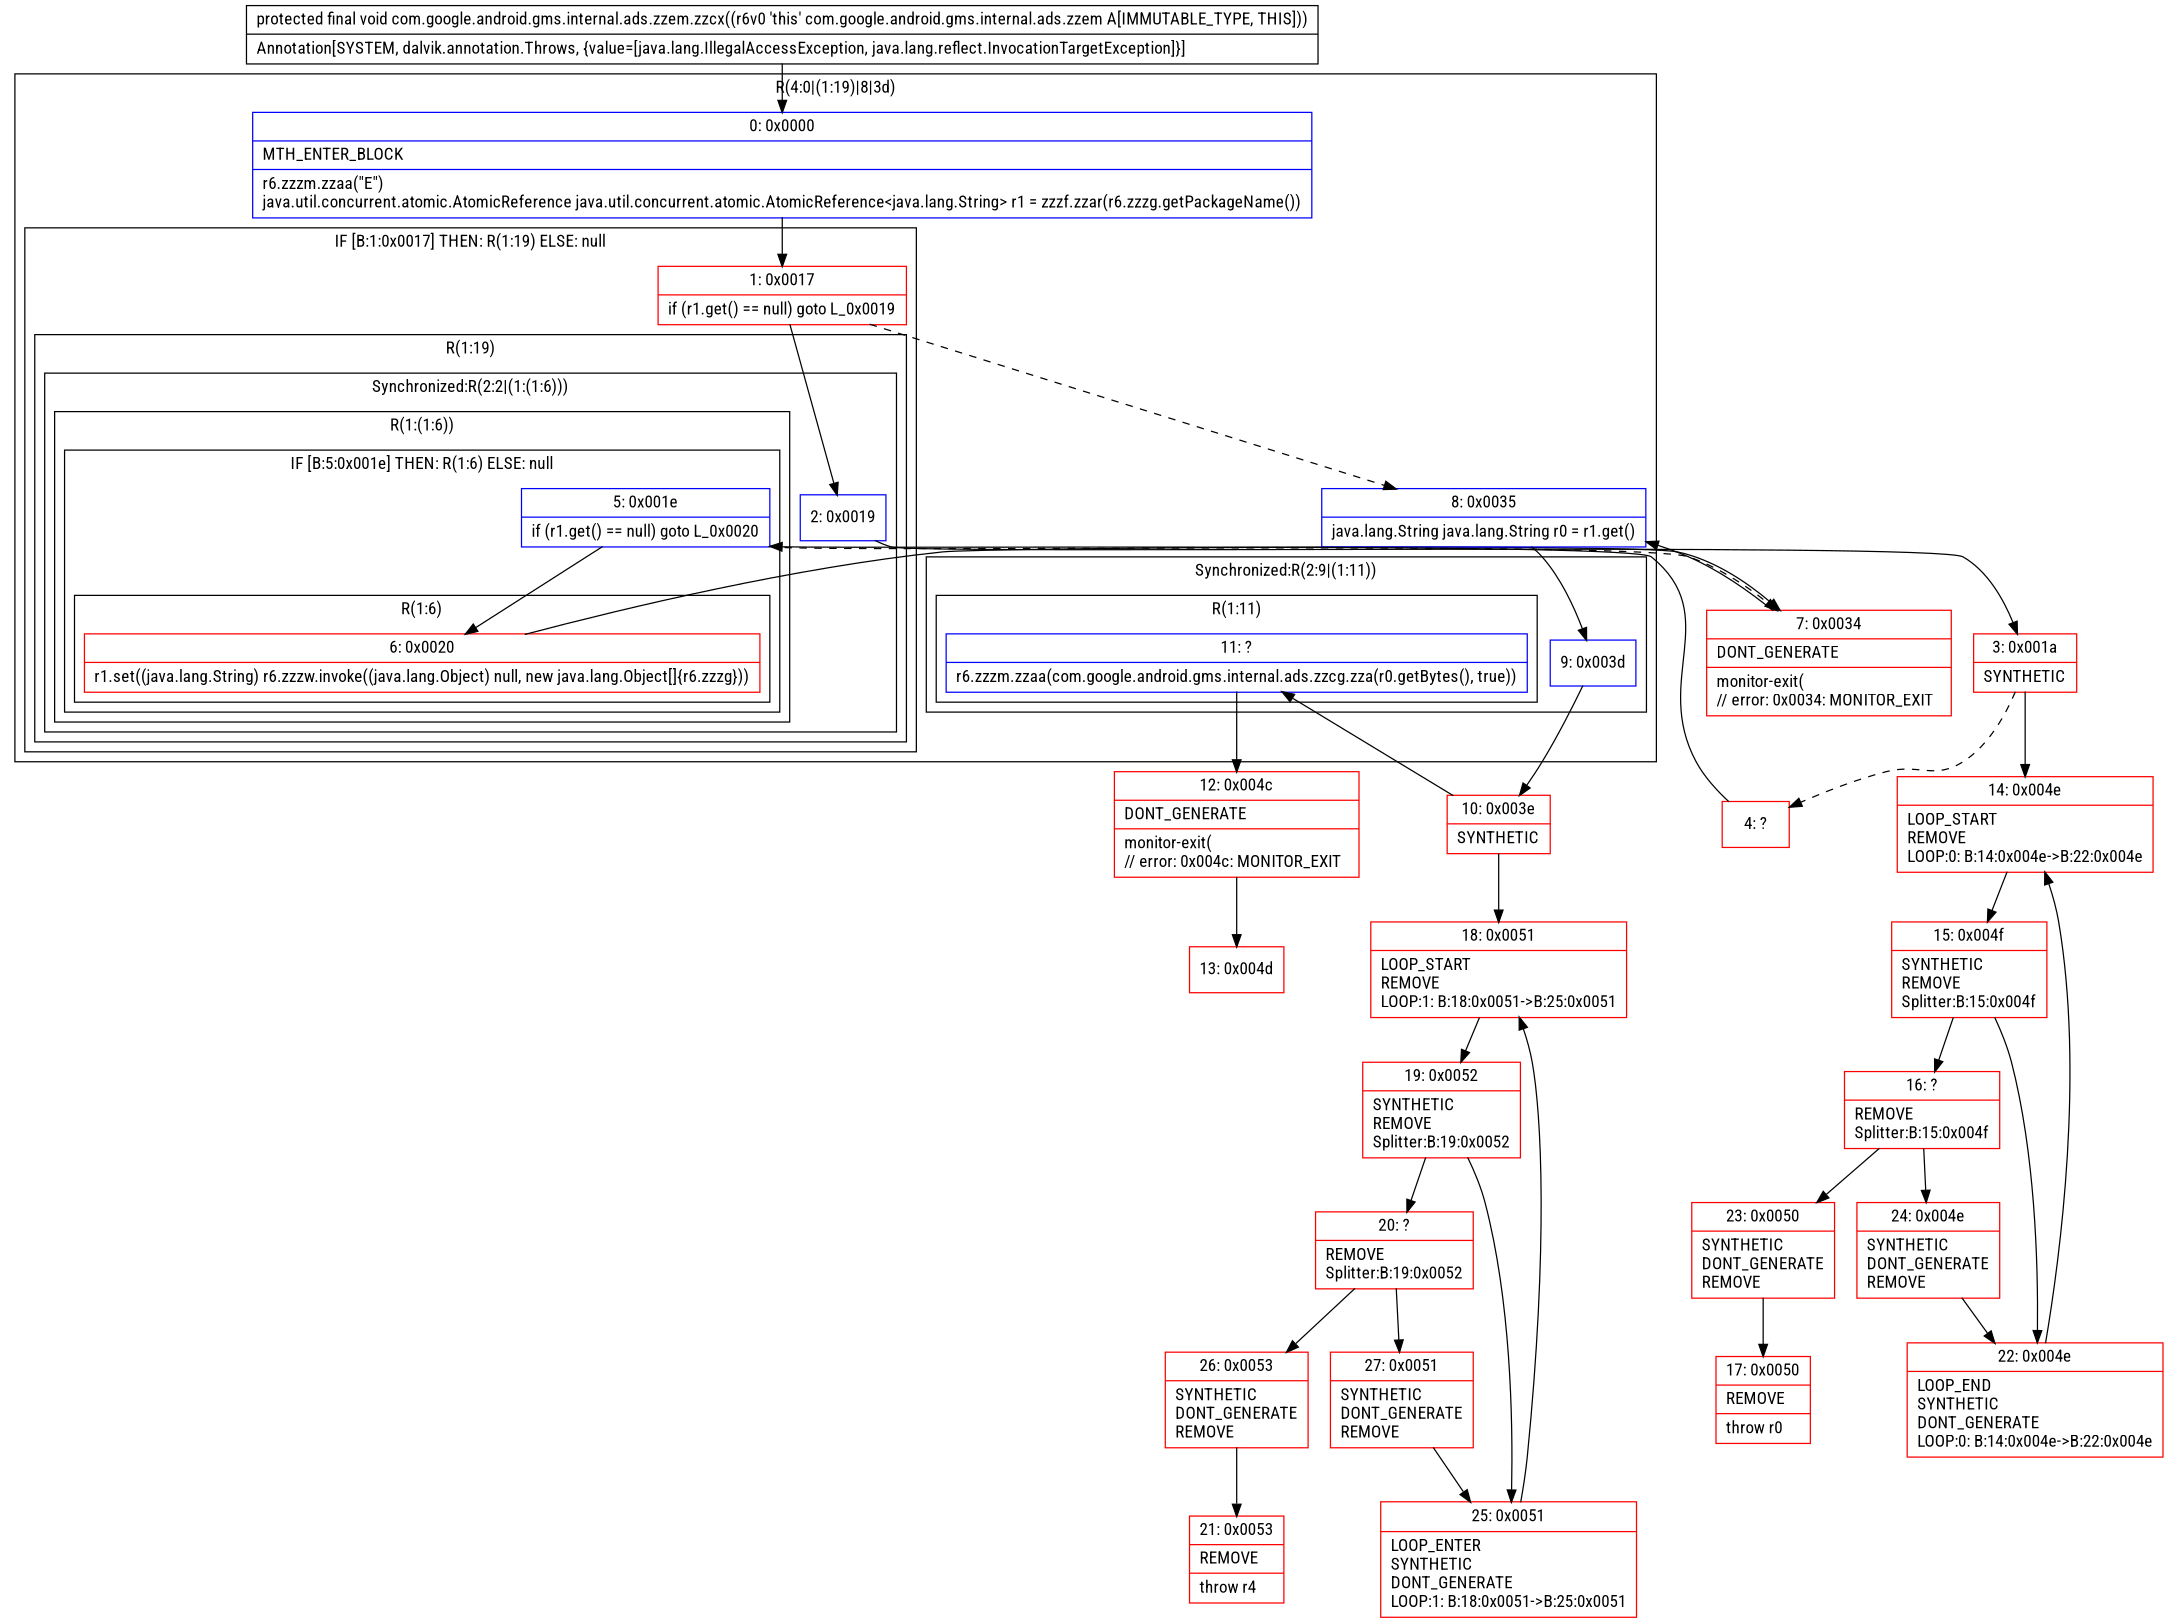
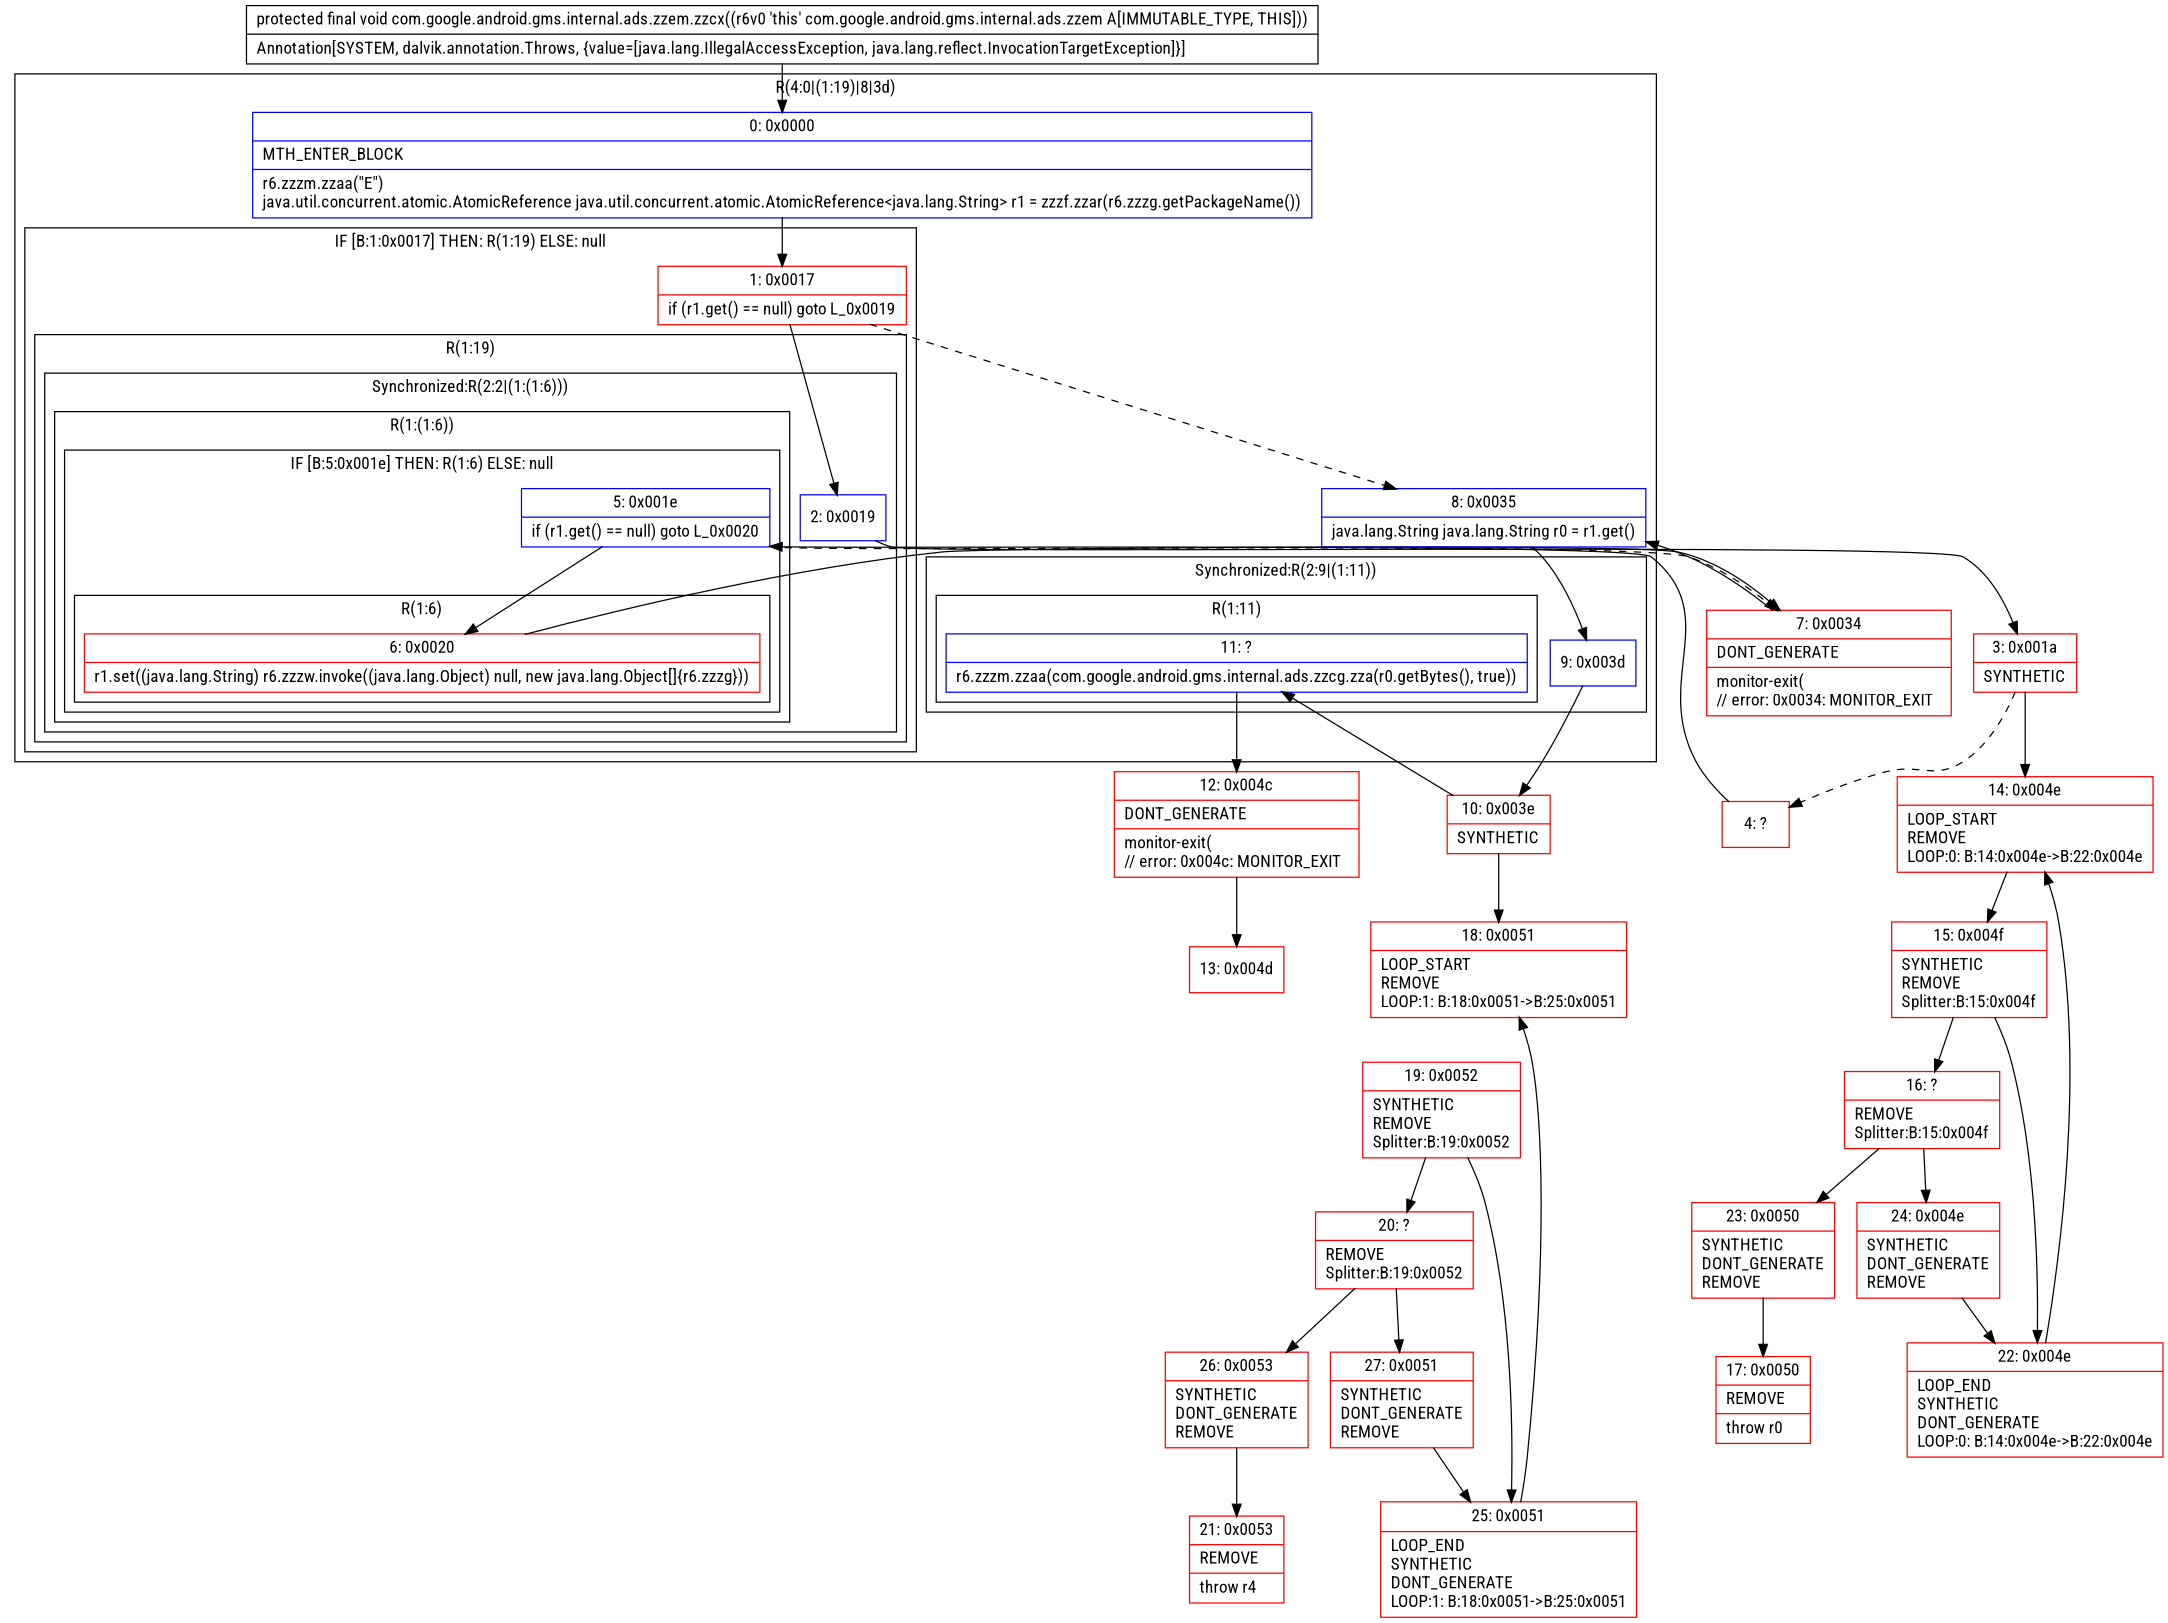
(1473, 1034) -> none
(1436, 1546) -> (1429, 1546)
